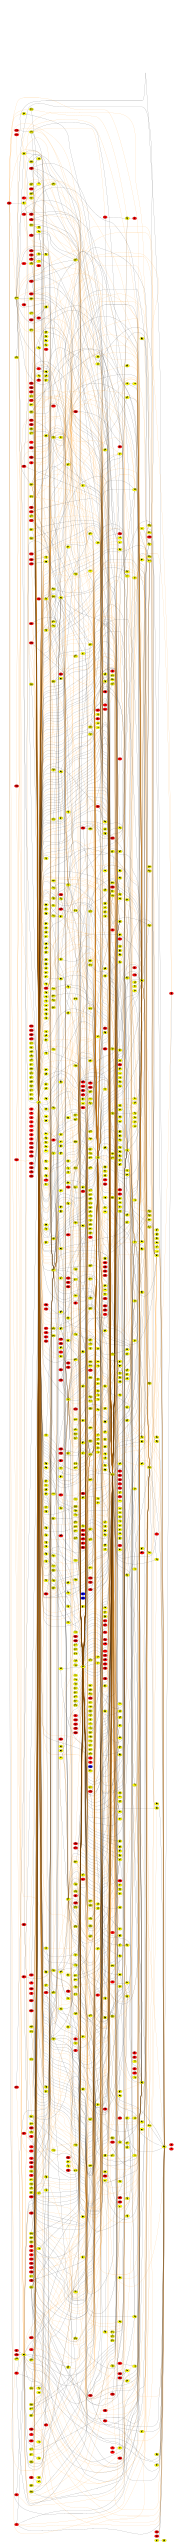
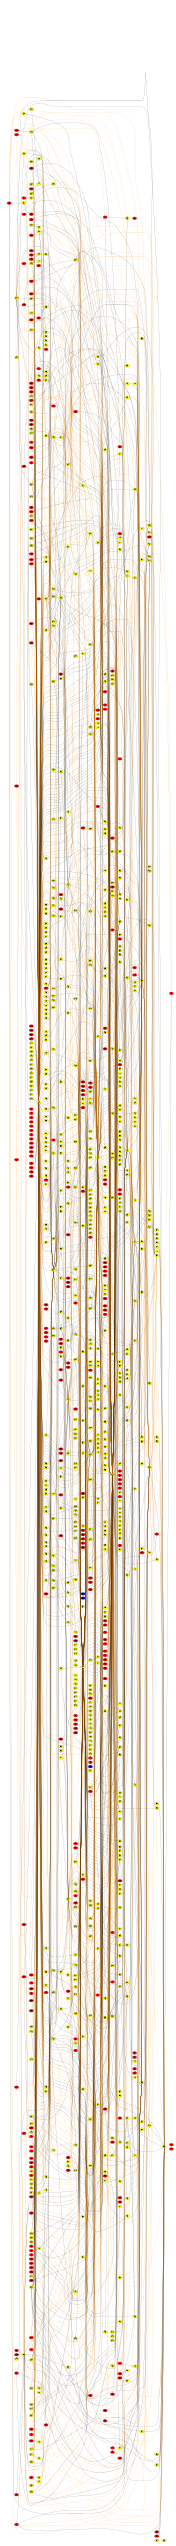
none -> (31, 546)
